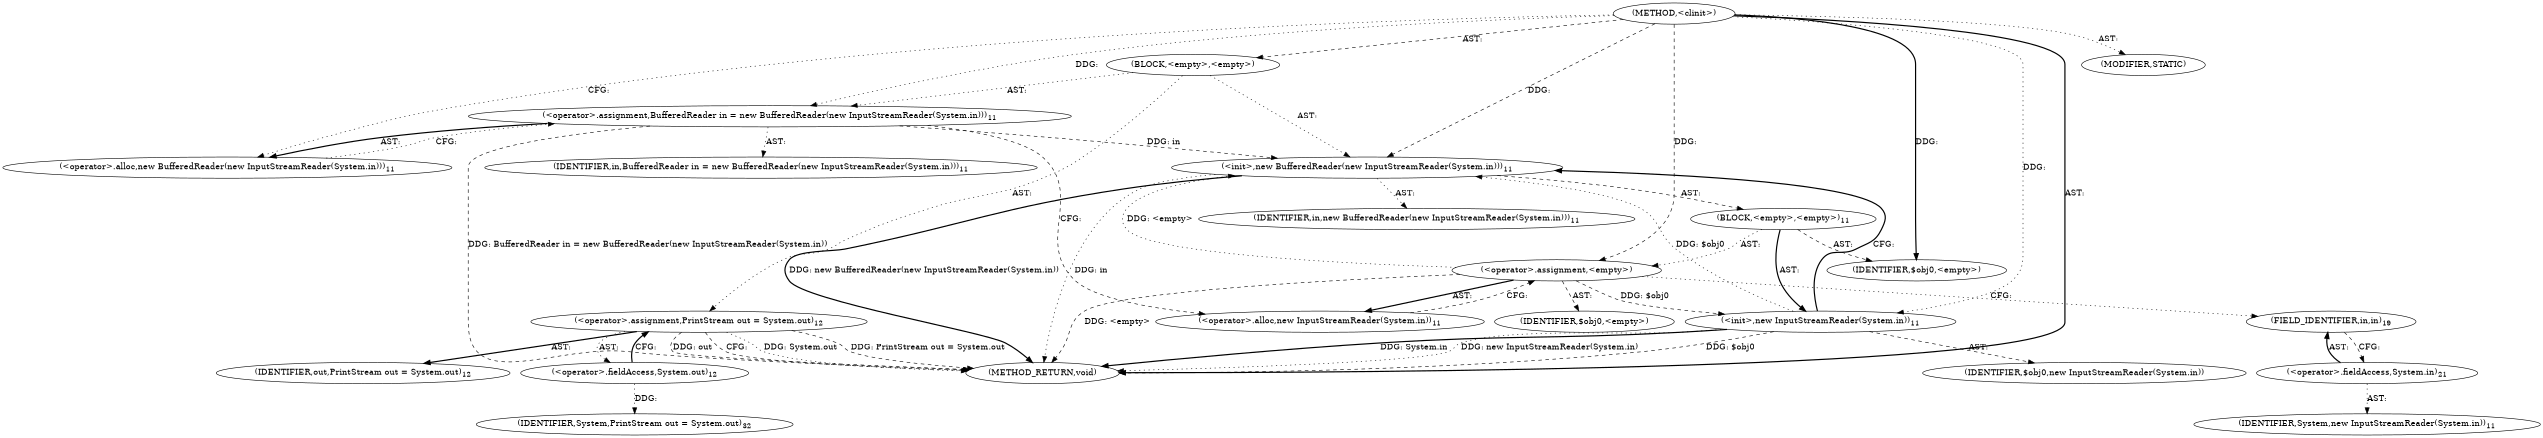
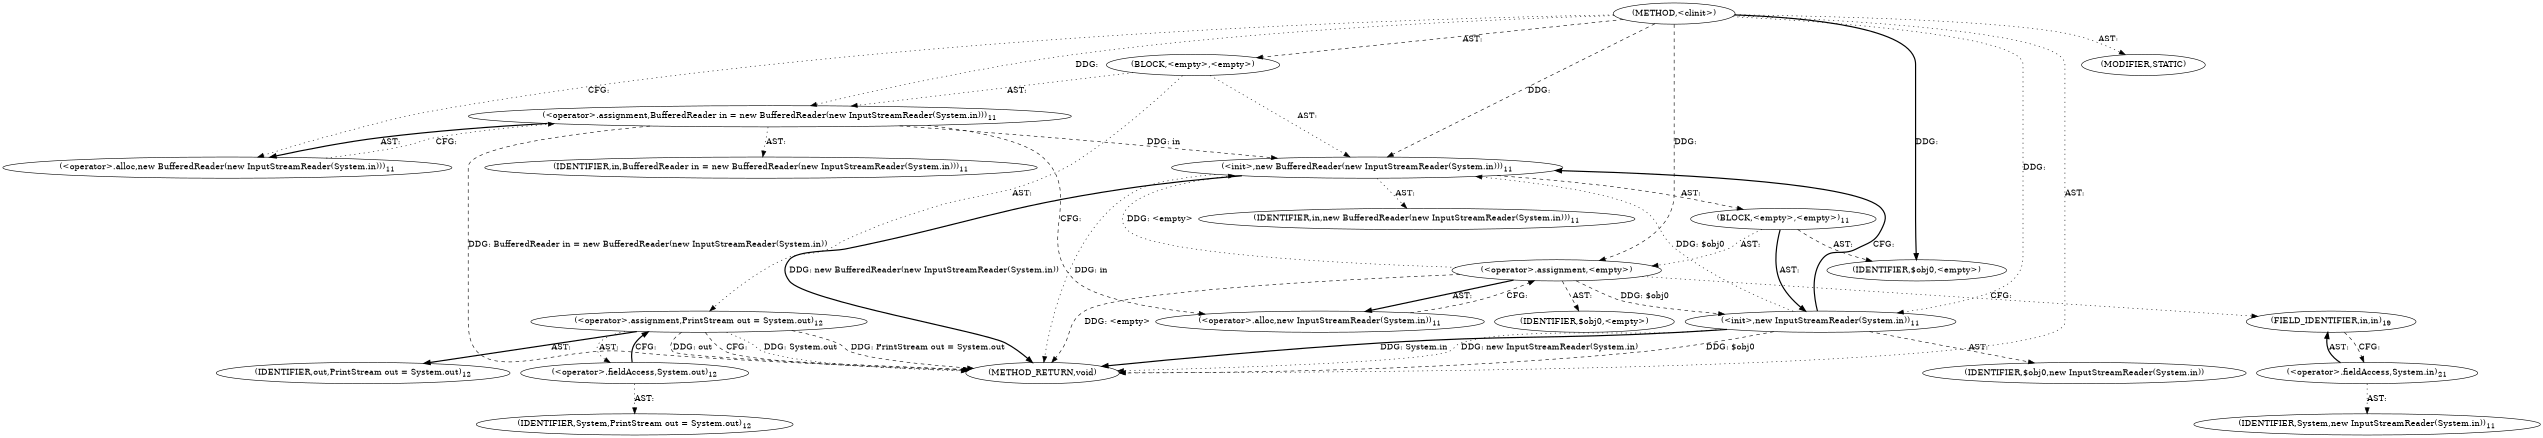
(1896, 354) -> (1896, 354)
(647, 399) -> (646, 399)
(747, 424) -> (747, 424)
